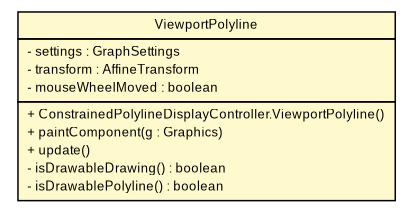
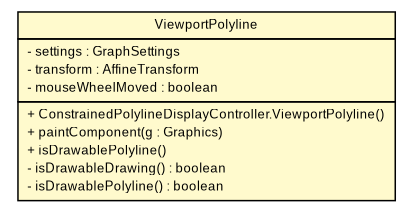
(59, 150) -> (97, 150)
